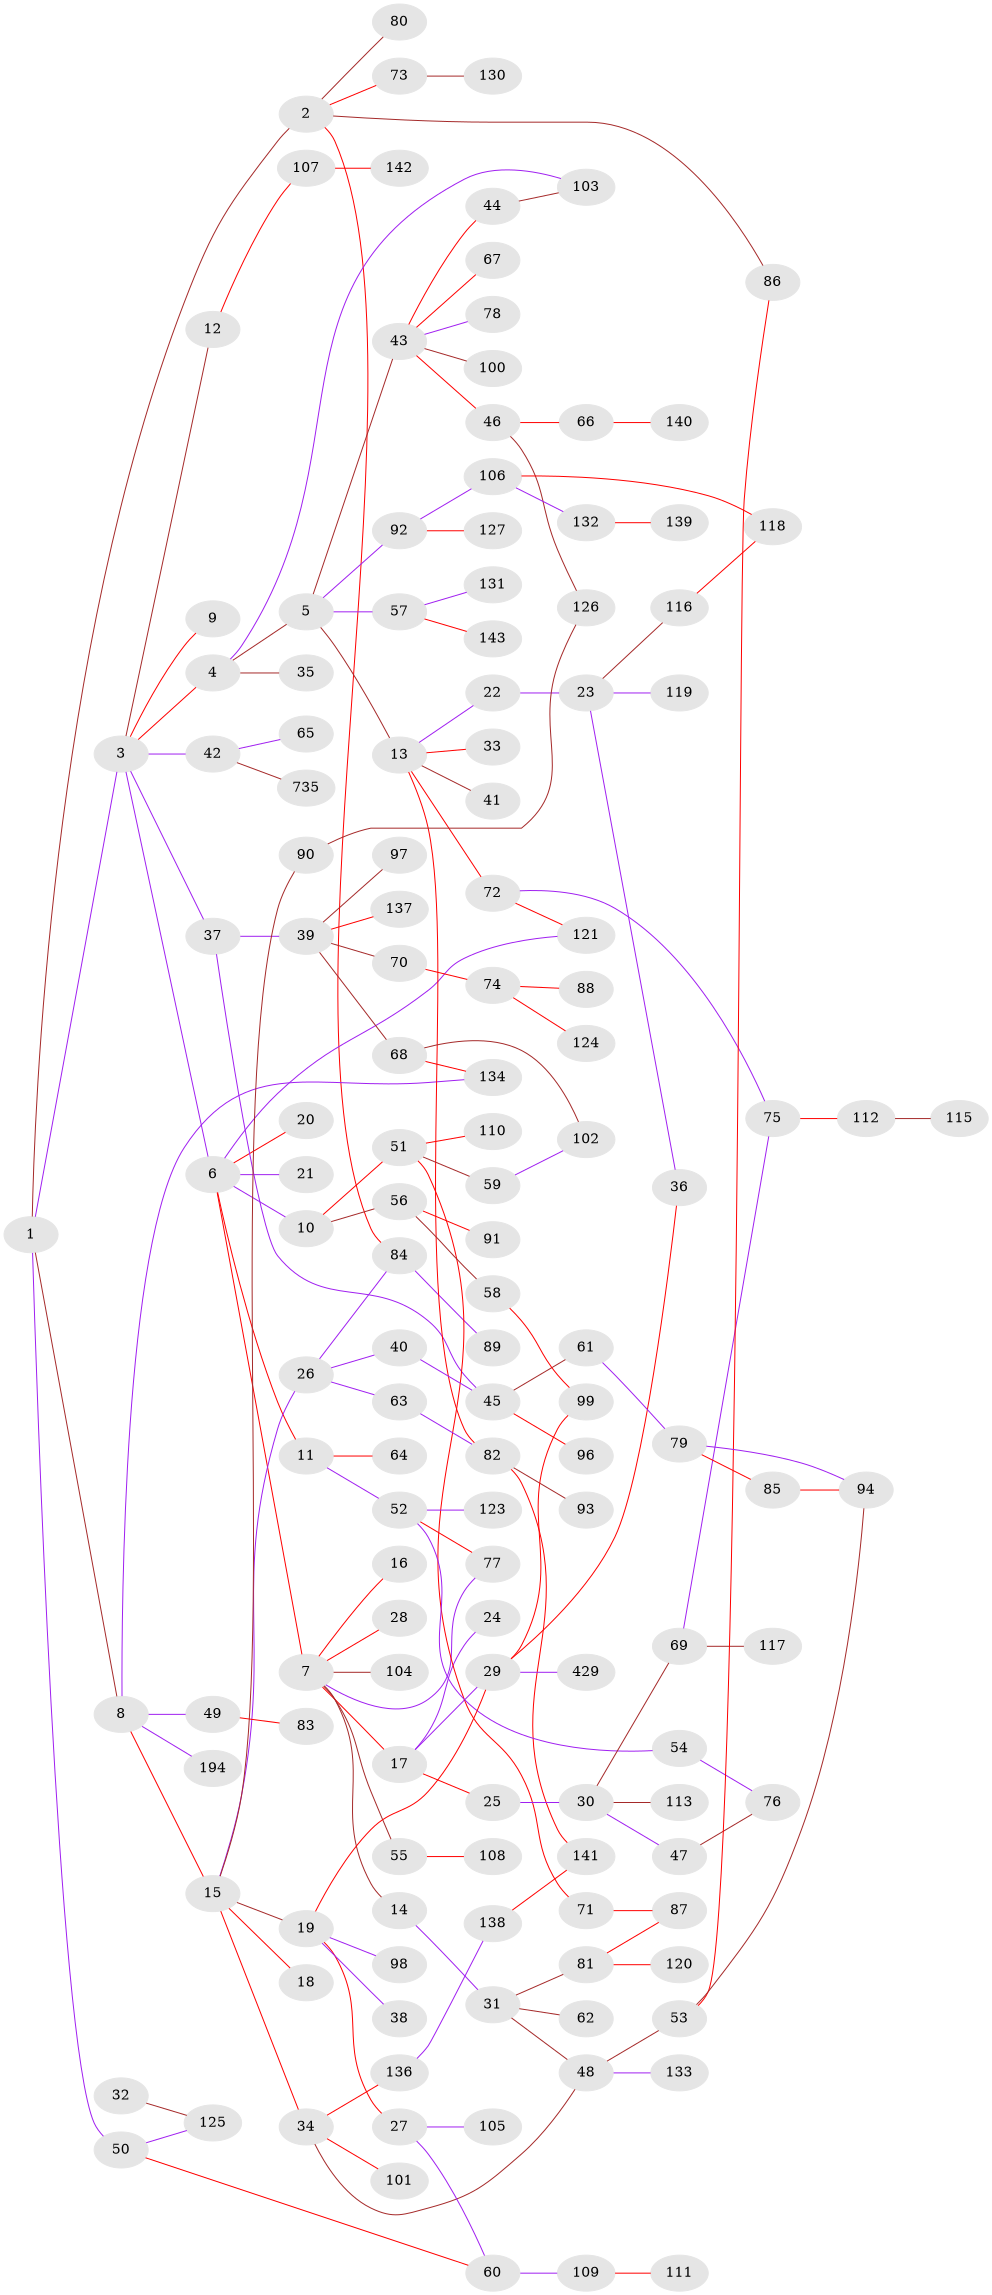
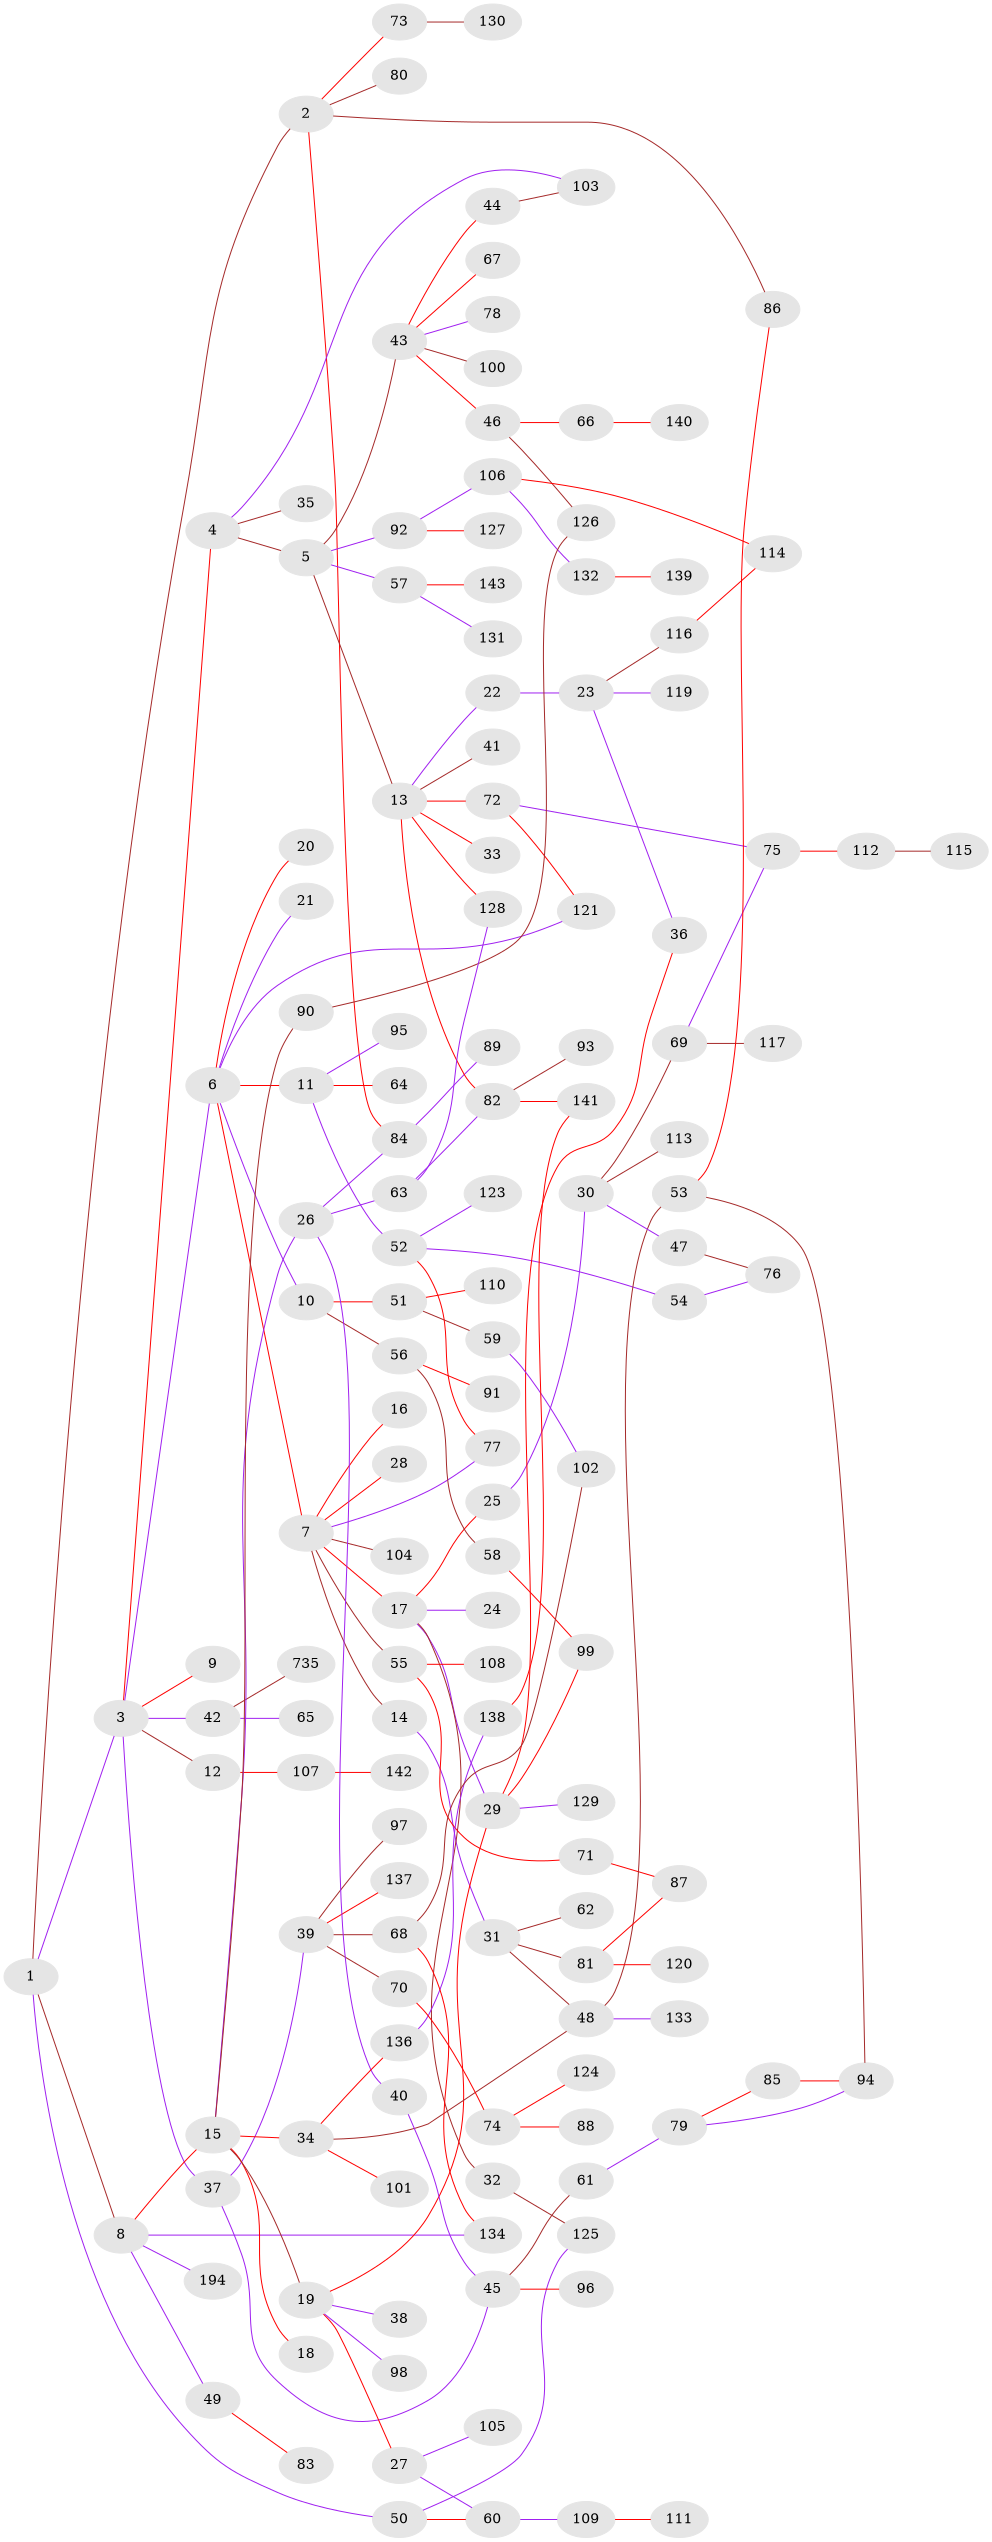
(773, 527) -> (773, 554)
none -> (493, 909)
none -> (400, 1031)
(439, 1541) -> (444, 1808)
(586, 1672) -> (586, 1802)
none -> (446, 1896)
